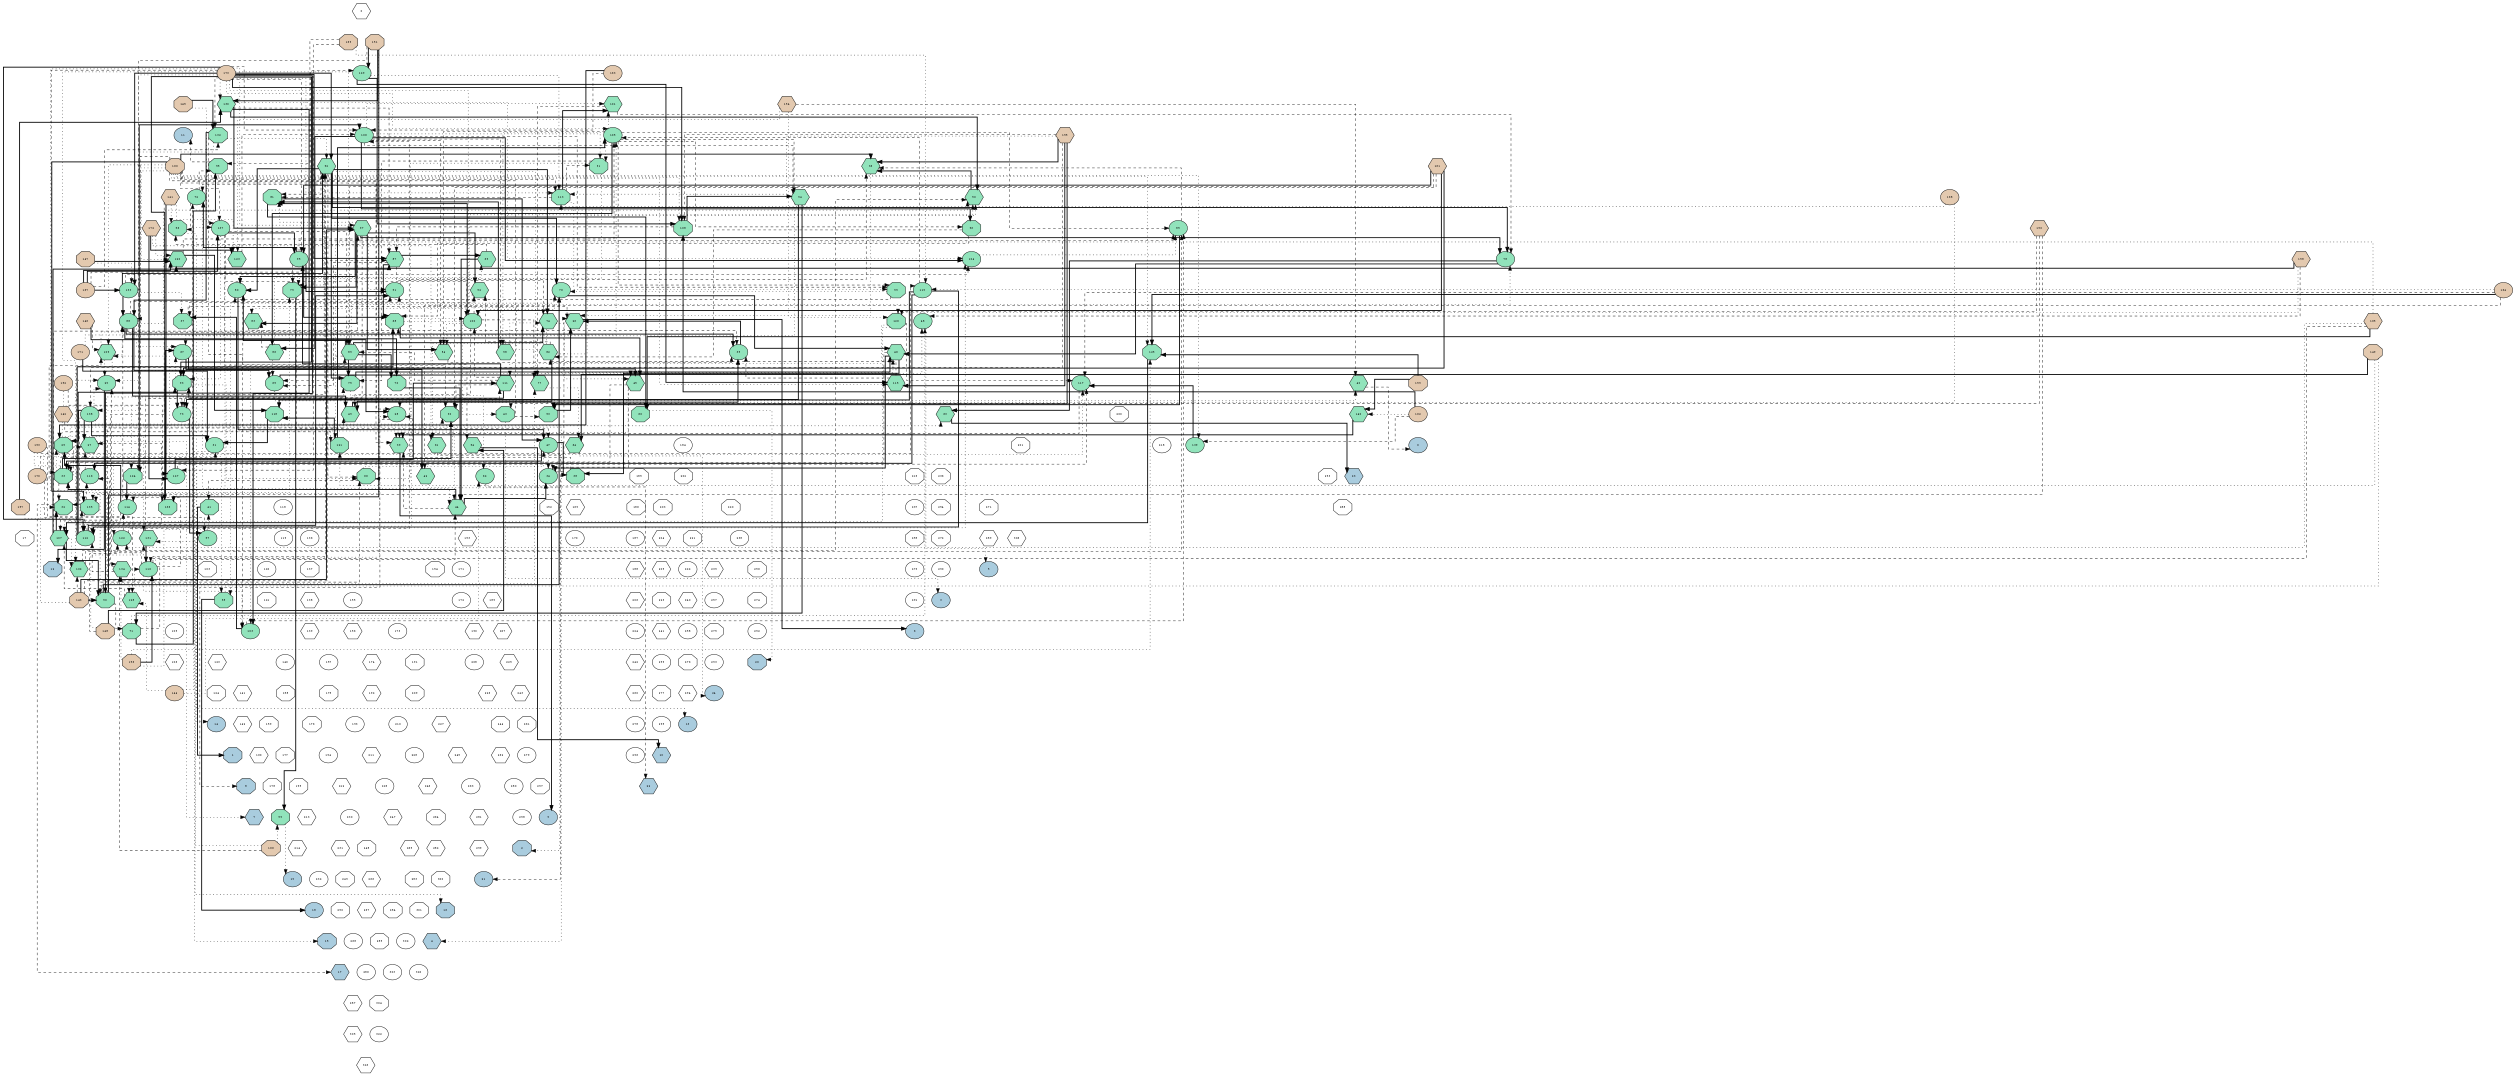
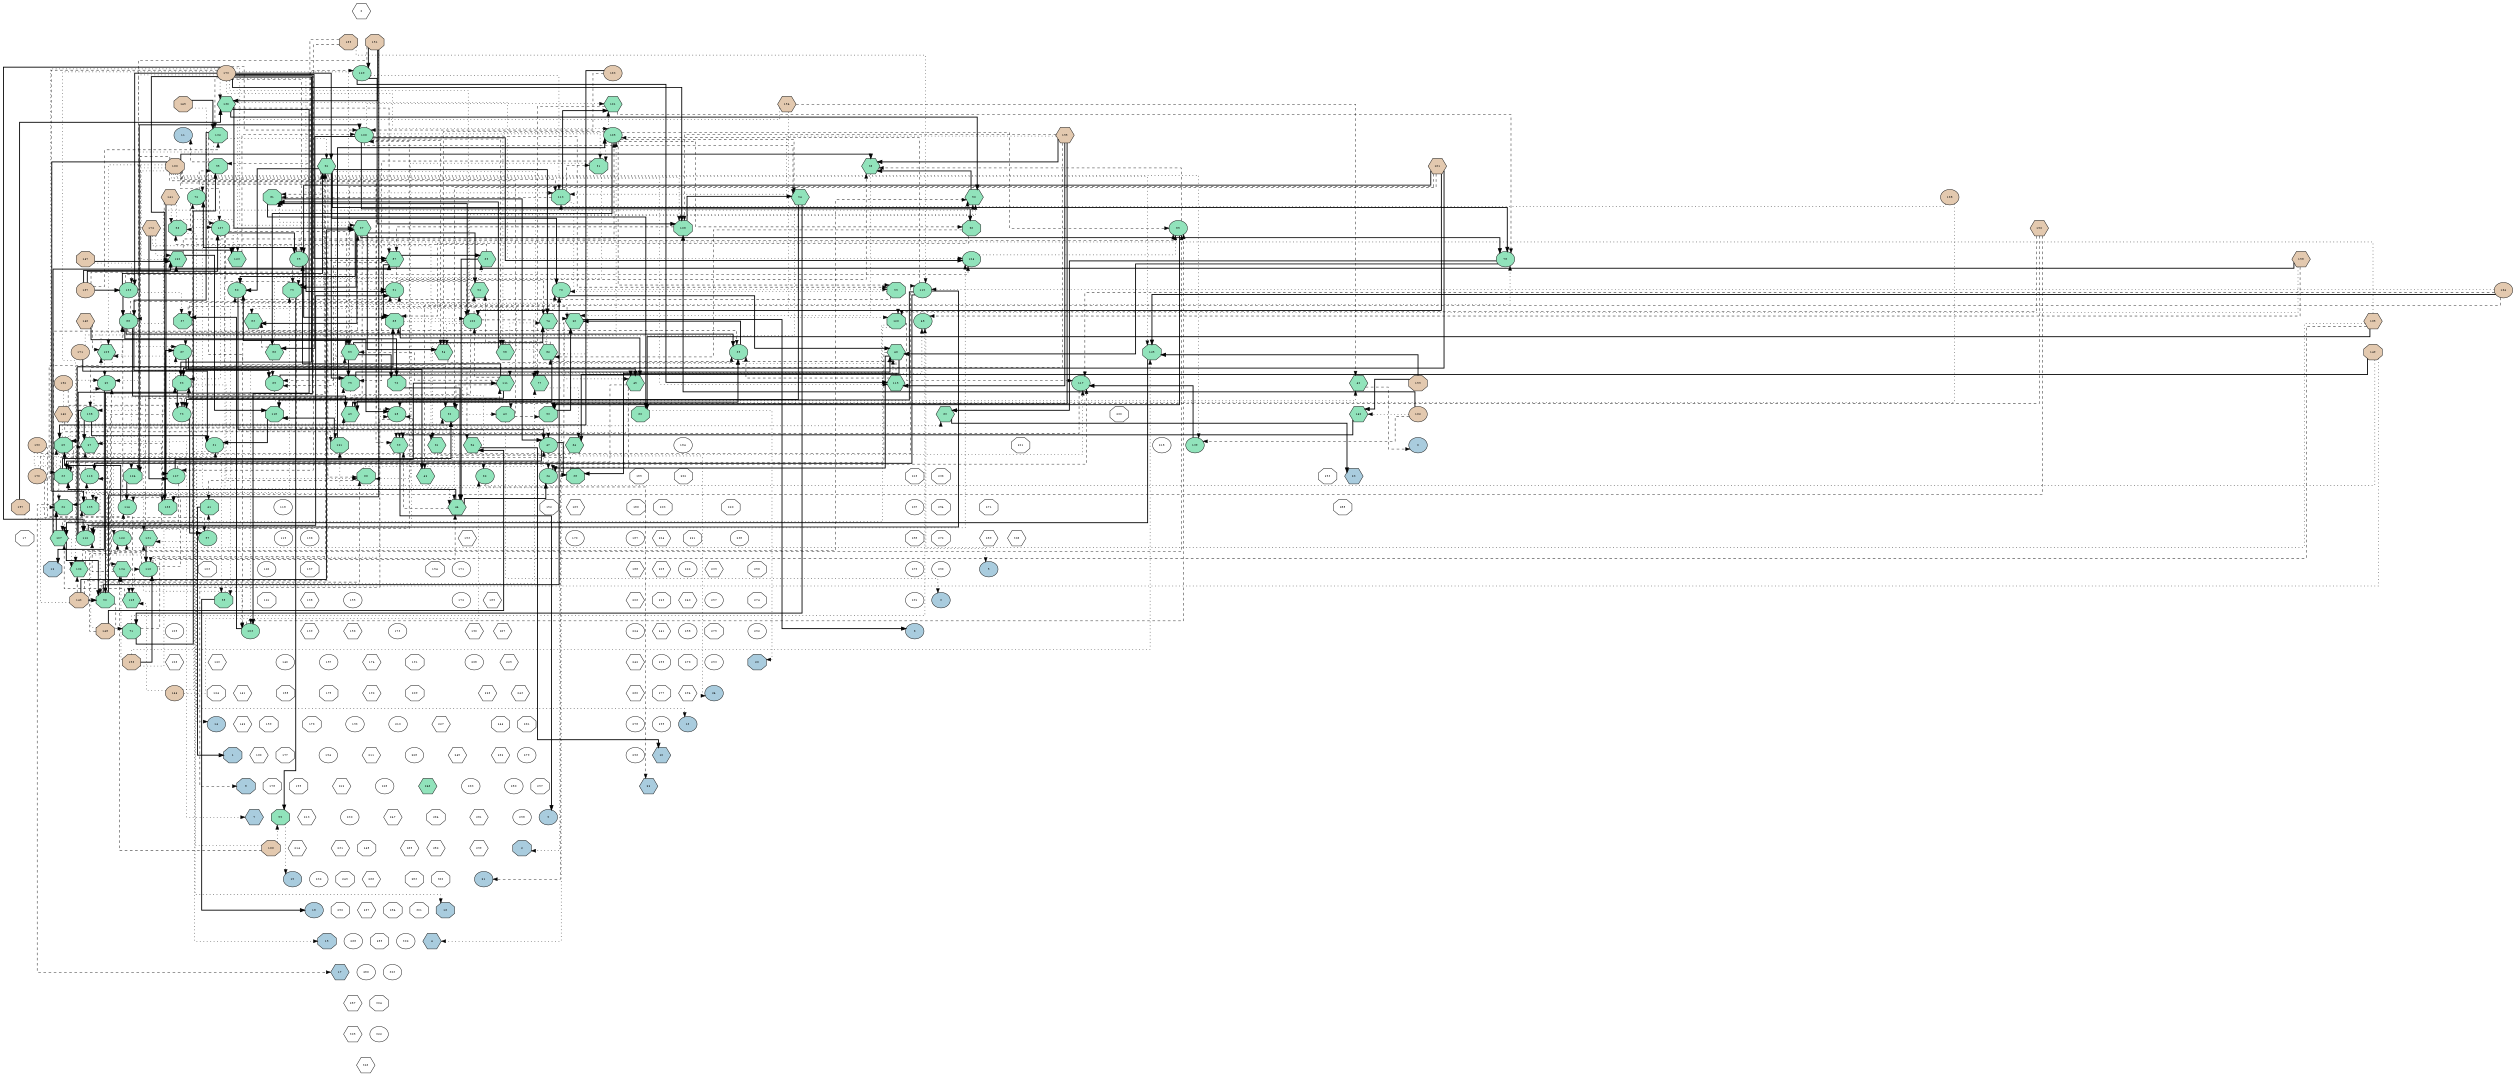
(91, 520) -> (137, 521)
(428, 786) -> (428, 786)
(419, 972) -> none
